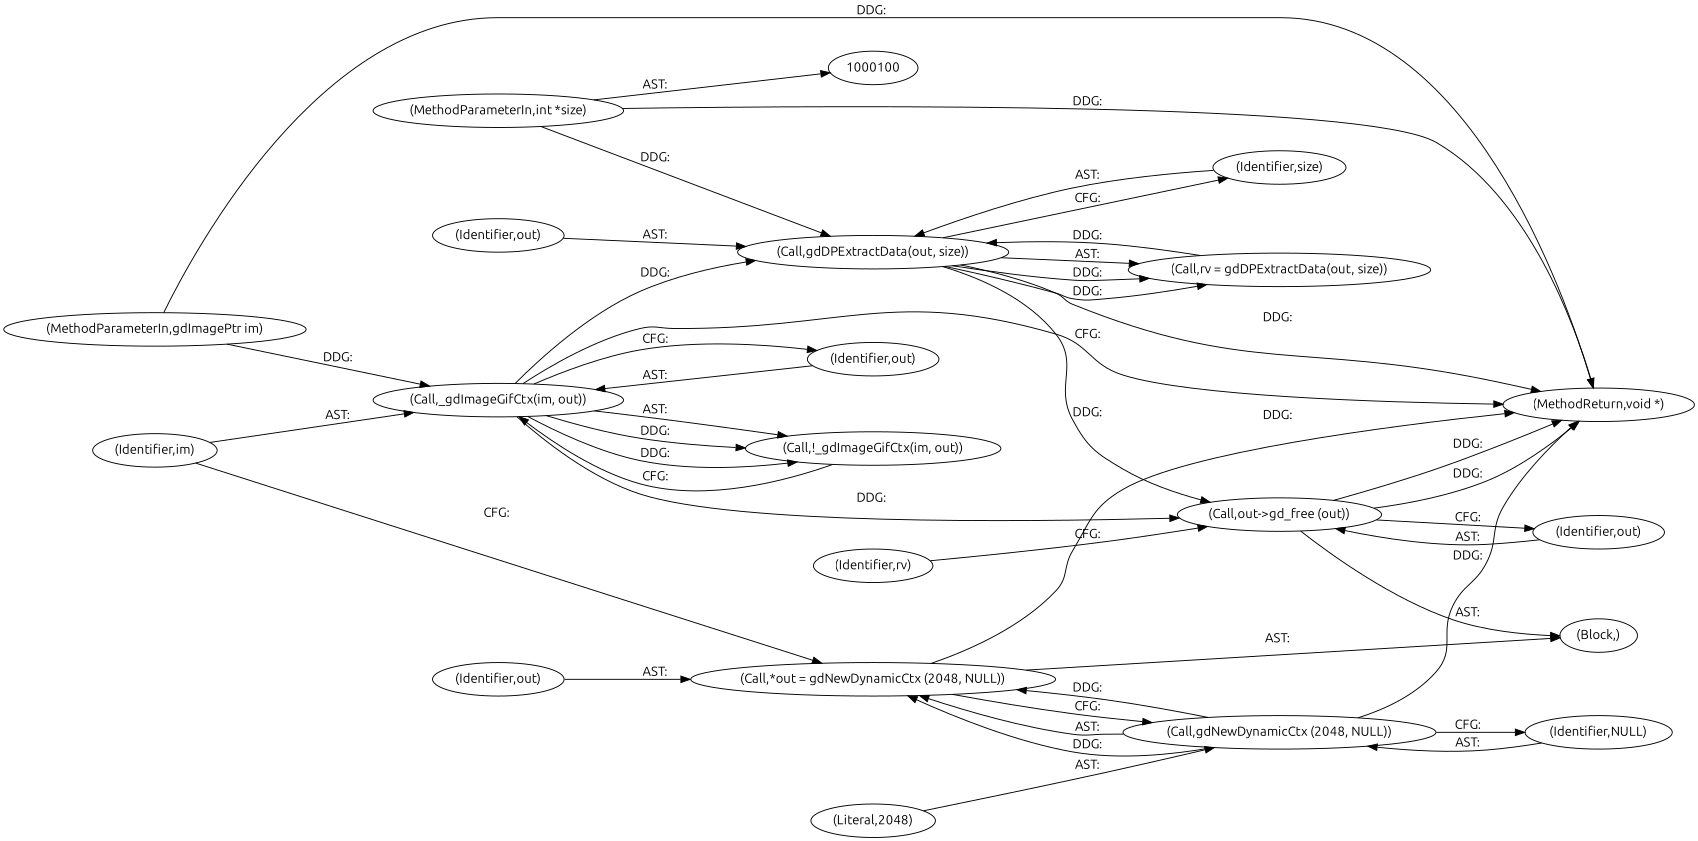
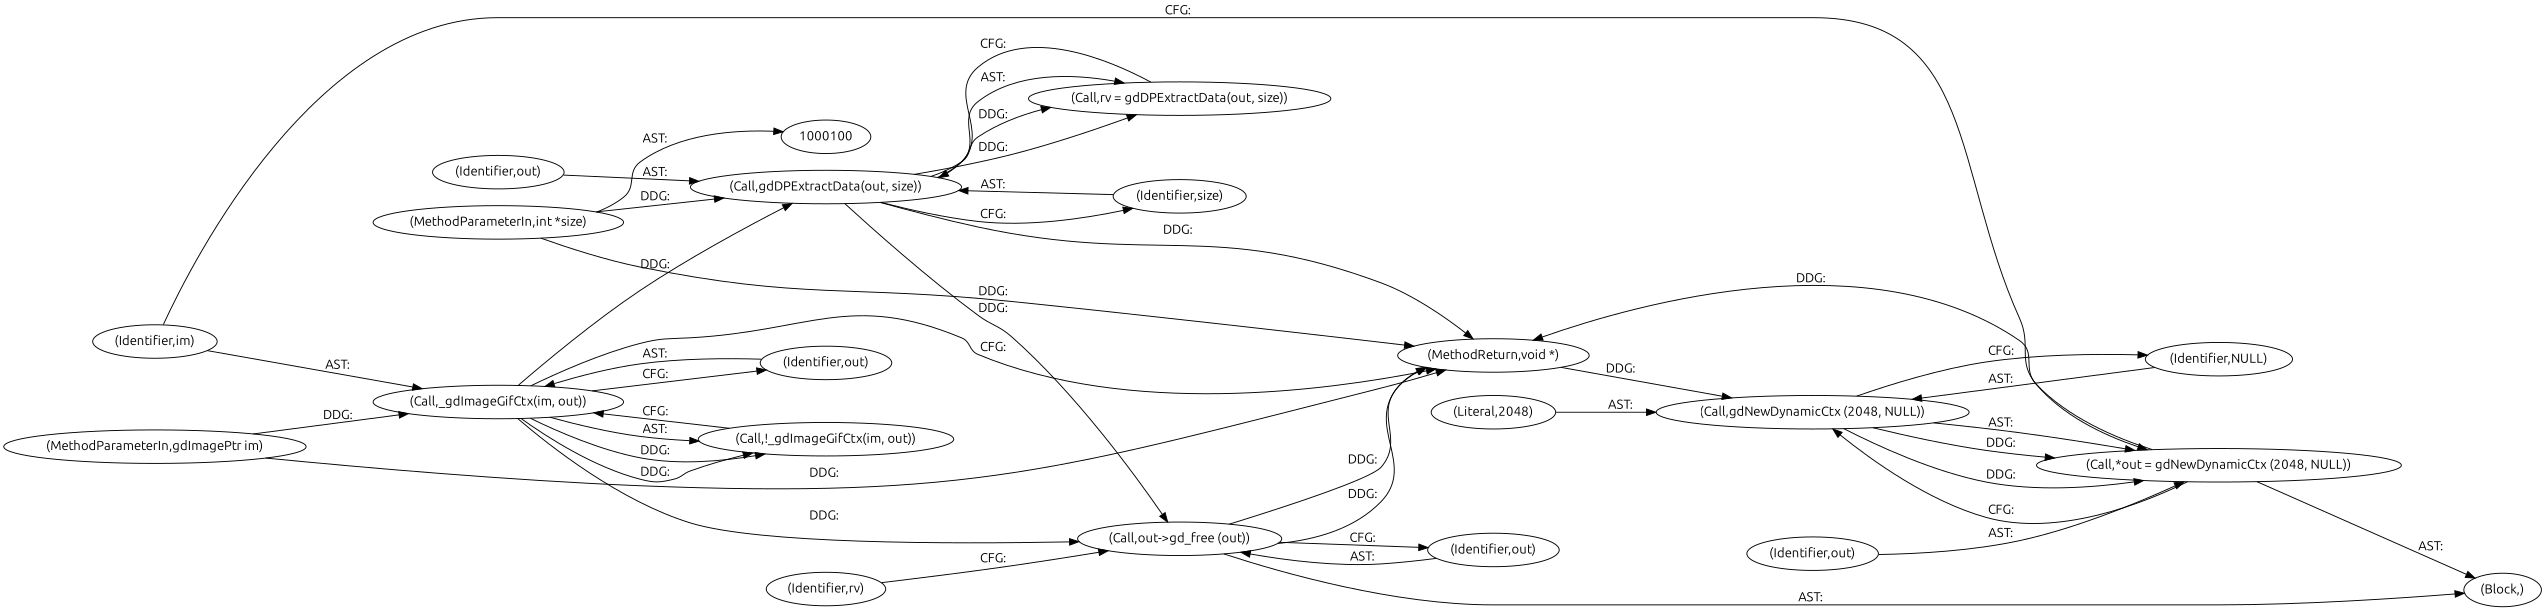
(1089, 236) -> (995, 44)
(1470, 584) -> (1642, 382)
